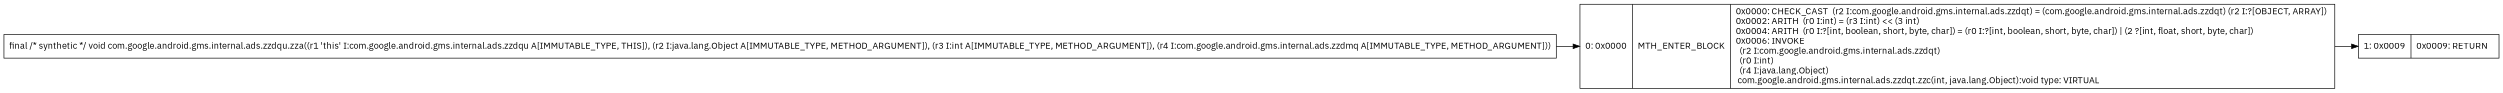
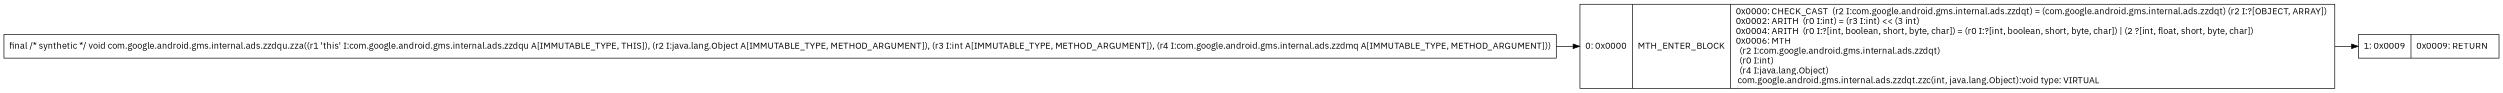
(1772, 41) -> (1766, 41)
